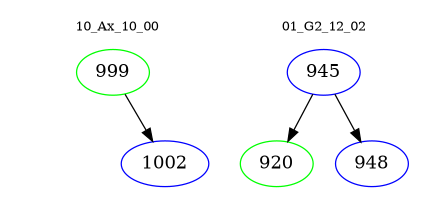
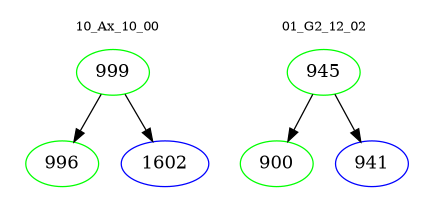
(324, 72) -> (324, 72)
none -> (62, 164)
(165, 164) -> (165, 164)
(277, 164) -> (277, 164)
(372, 164) -> (372, 164)
